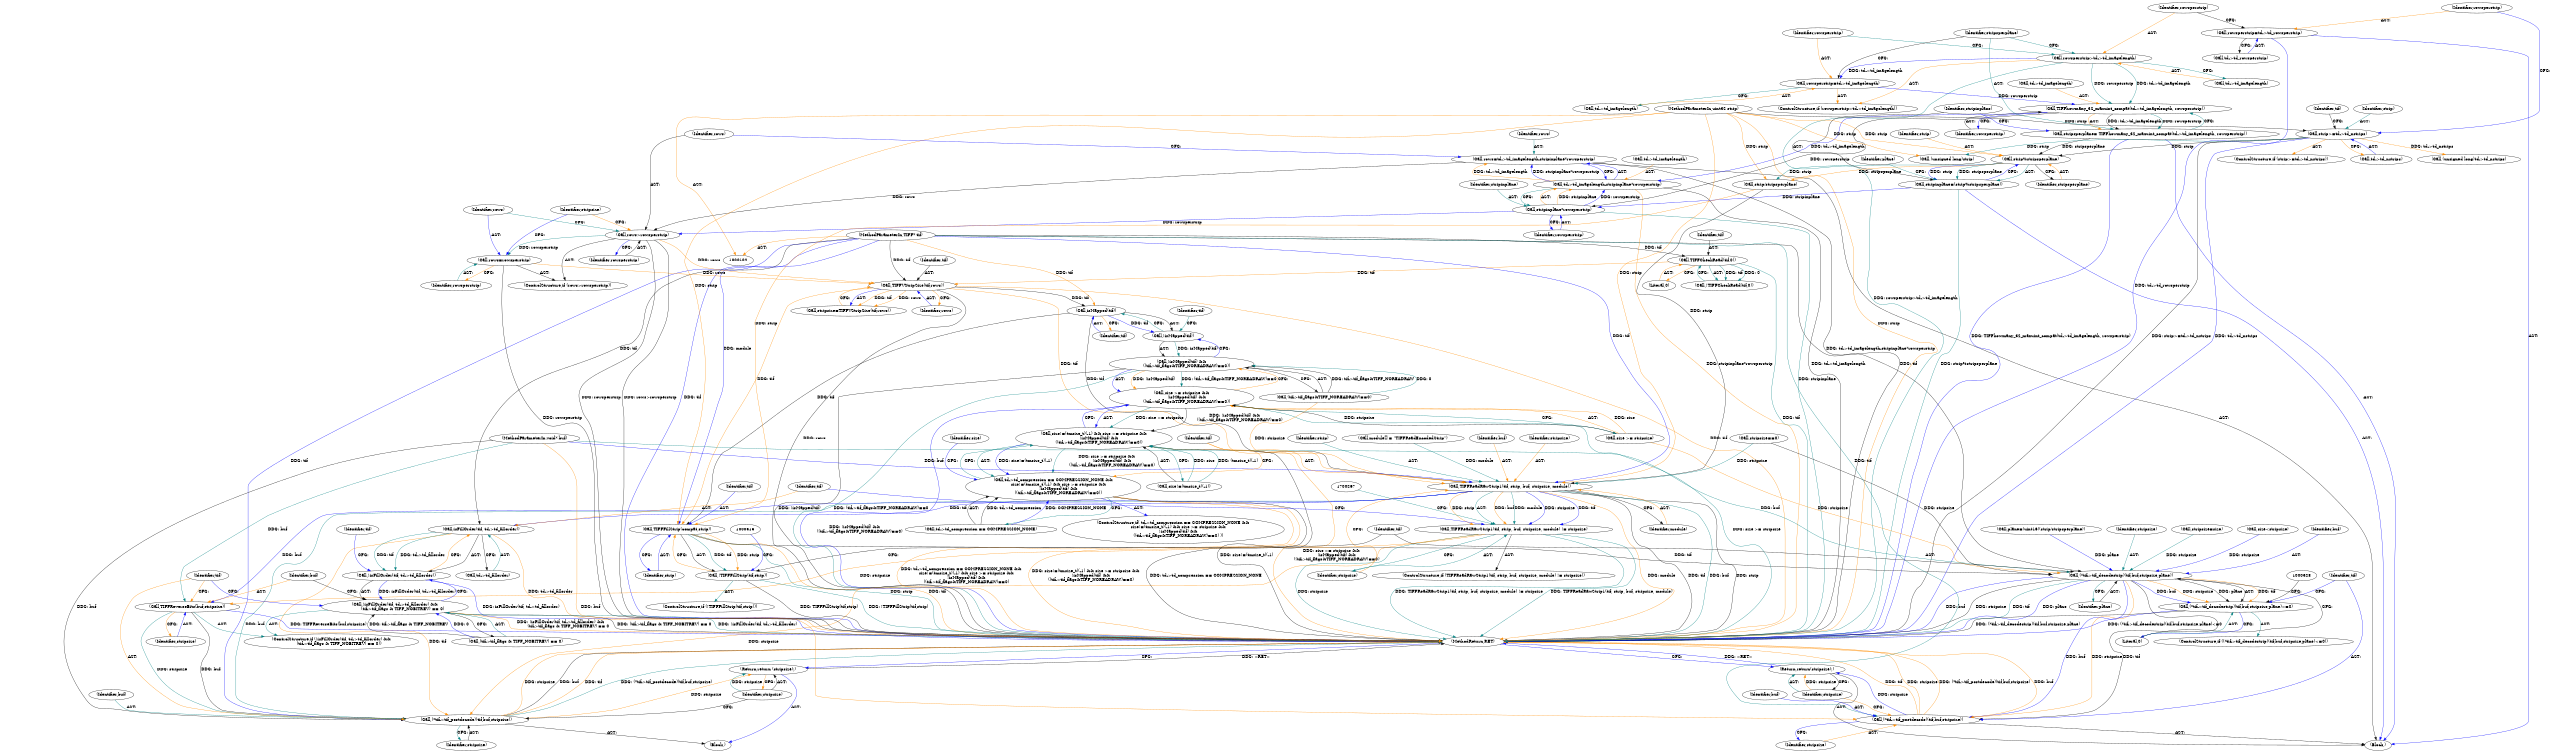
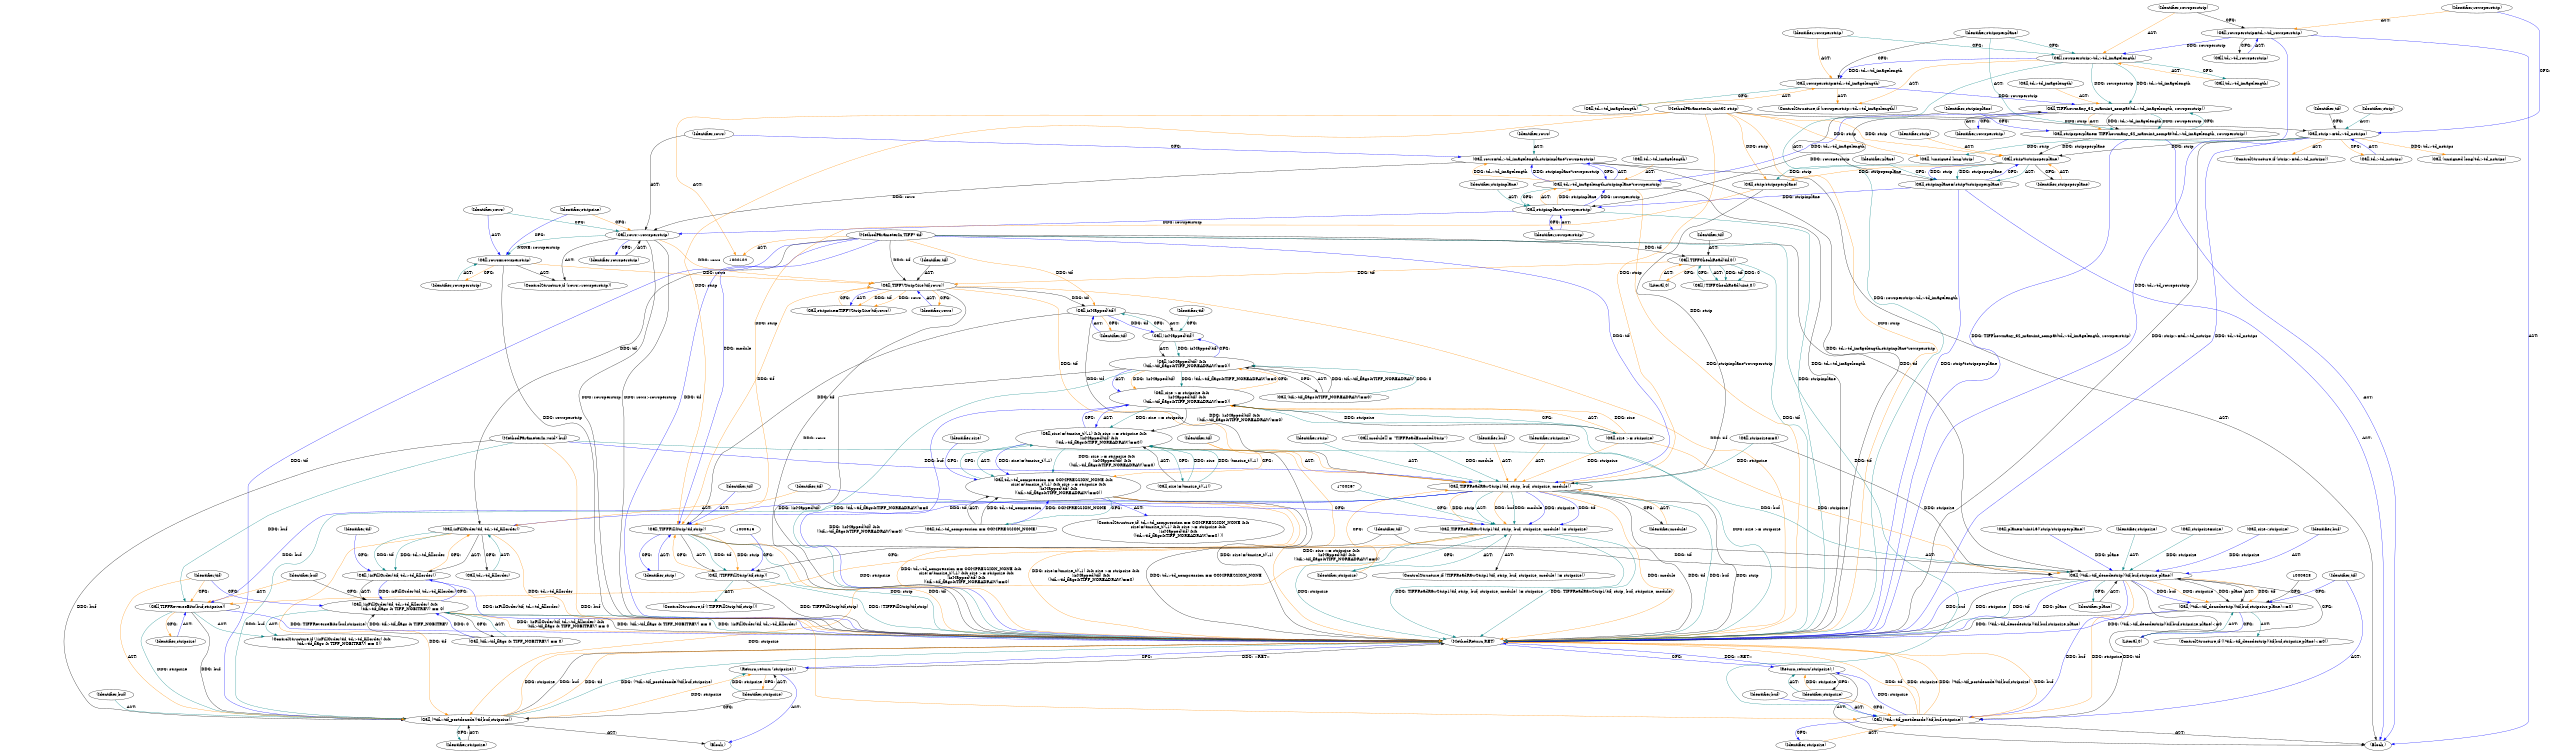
none -> (2178, 46)
(539, 248) -> (539, 248)
(1724, 286) -> (1724, 286)
(1303, 453) -> (1572, 462)
(677, 529) -> (677, 529)
(1882, 583) -> (1882, 583)
